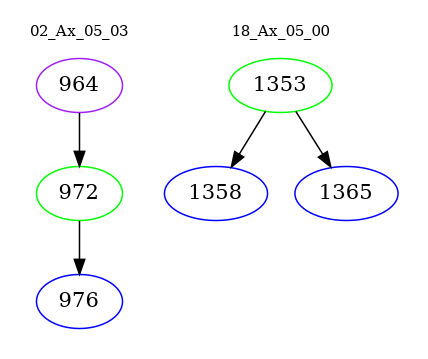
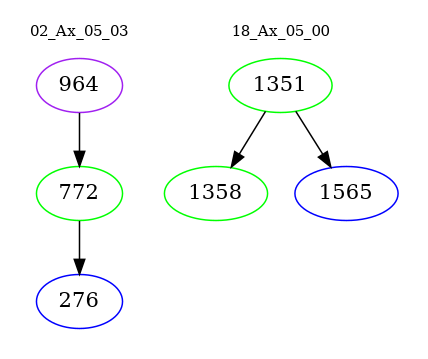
(280, 86) -> (280, 86)
(80, 194) -> (80, 194)
(216, 194) -> (216, 194)
(346, 194) -> (346, 194)
(80, 302) -> (80, 302)
